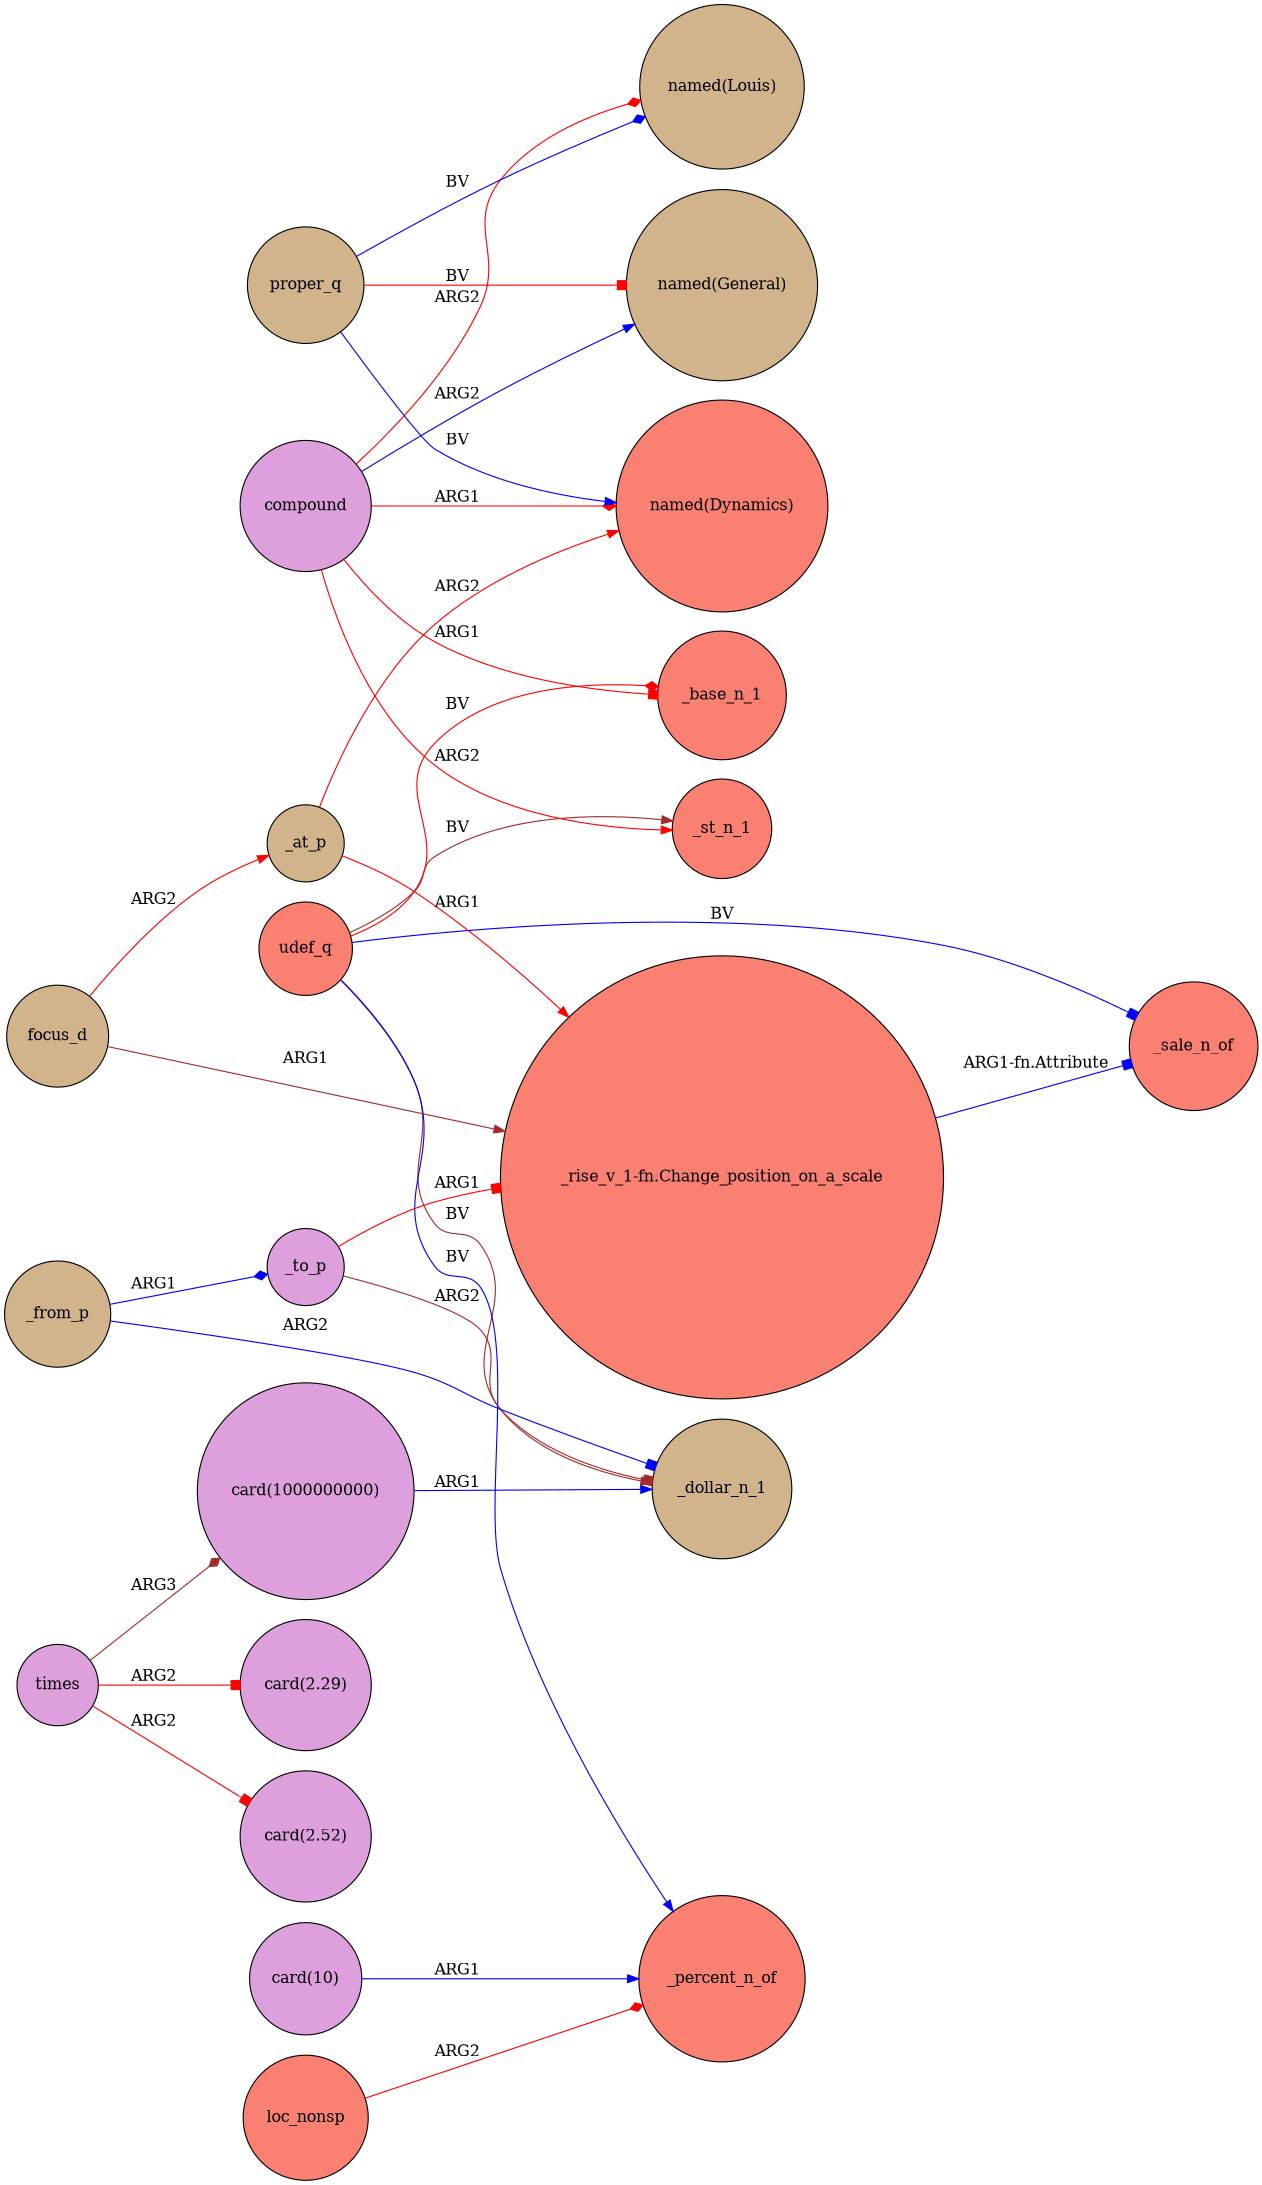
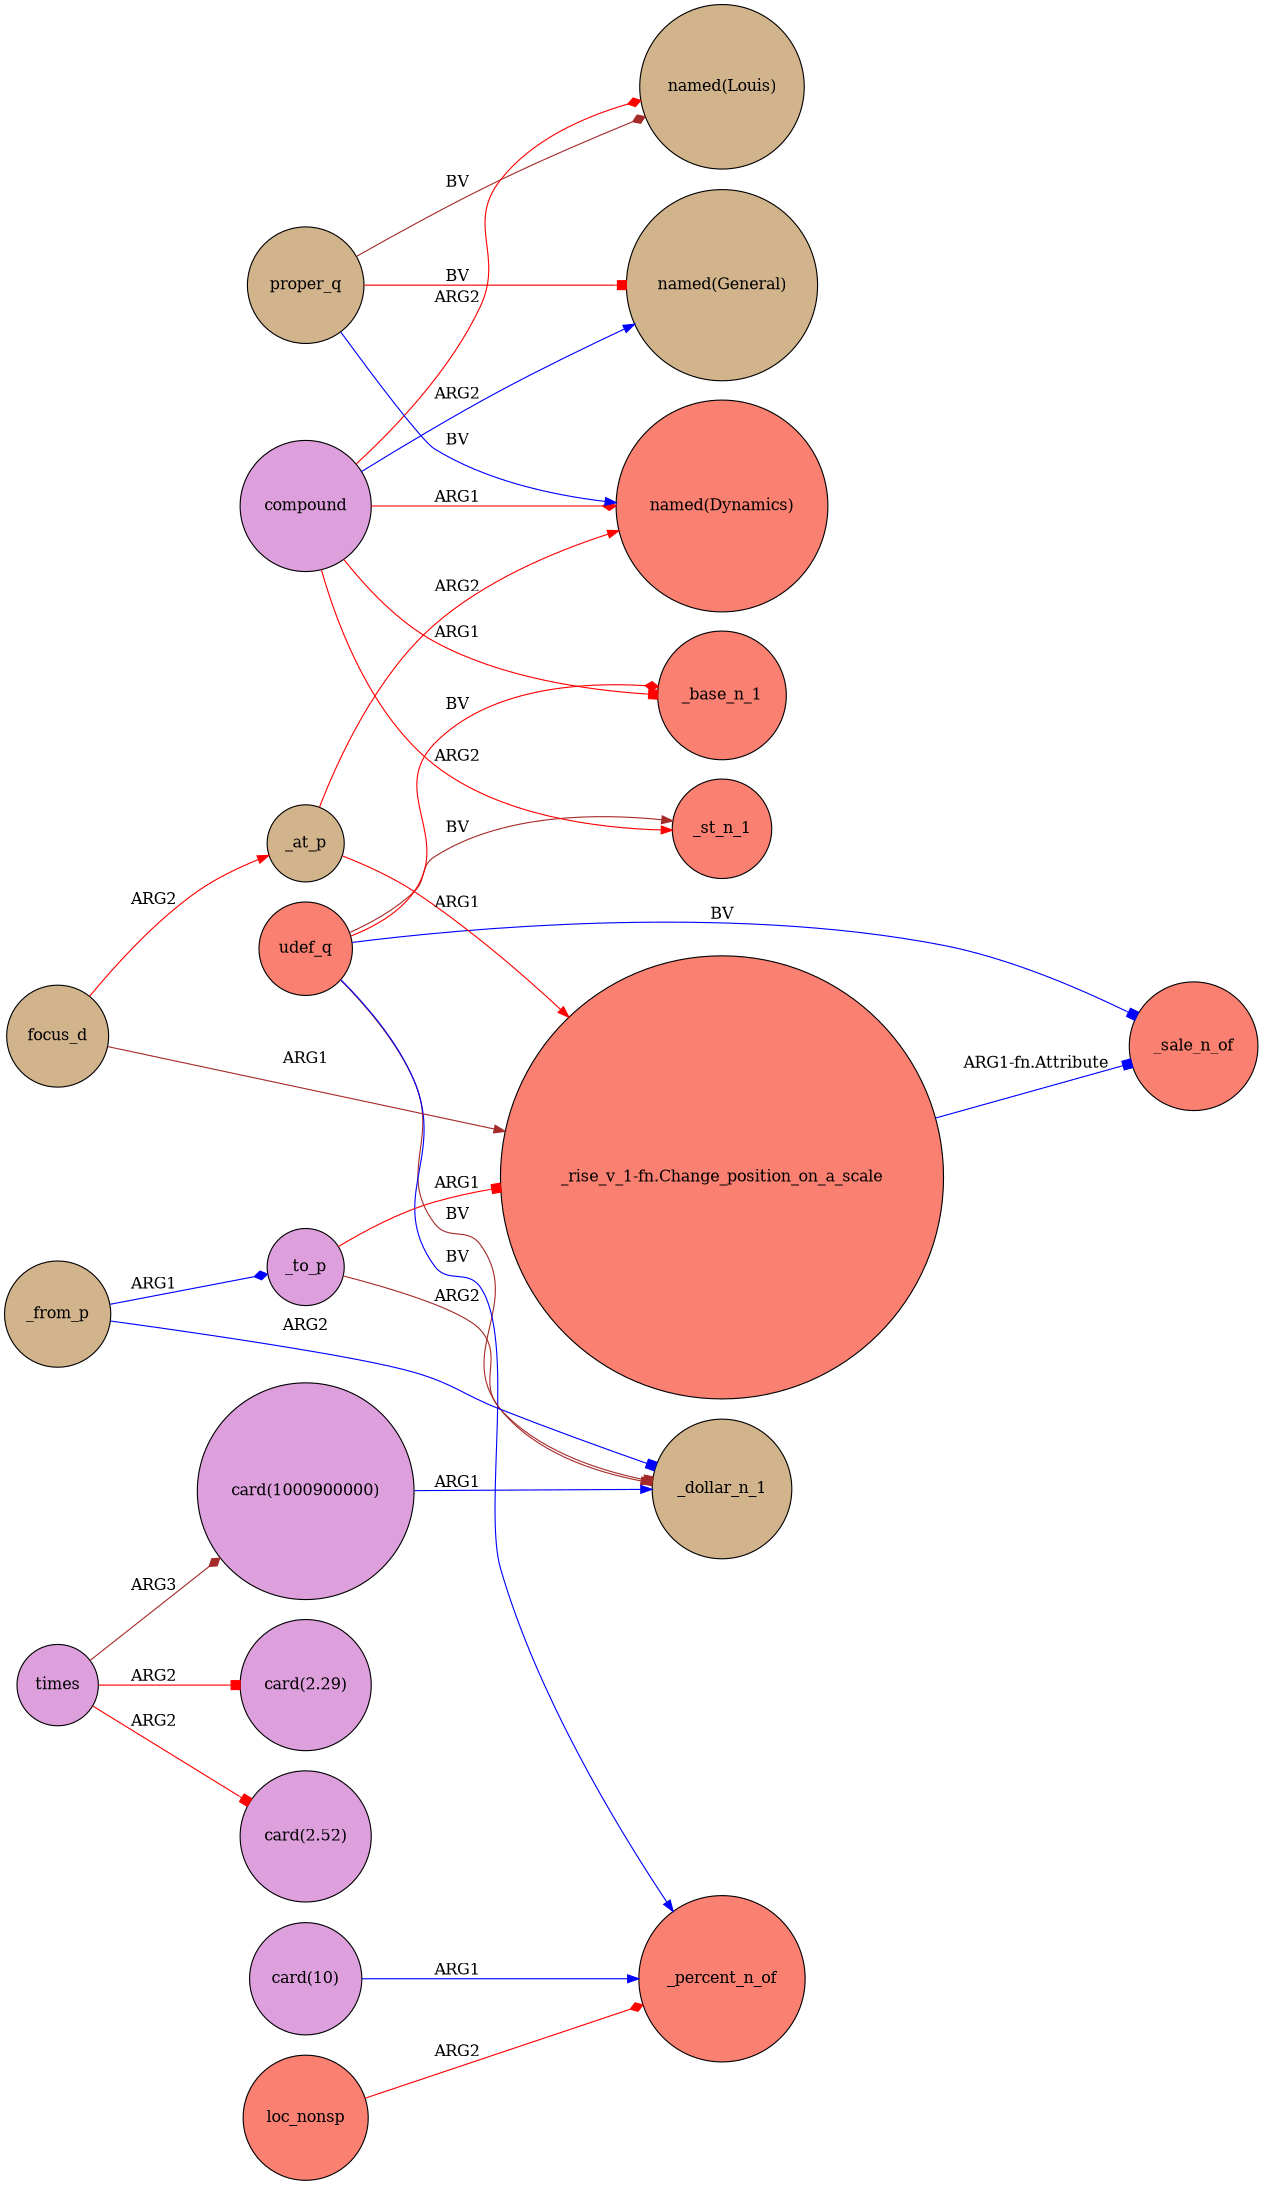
(485, 187) -> (485, 187)
(306, 1491) -> (306, 1491)
